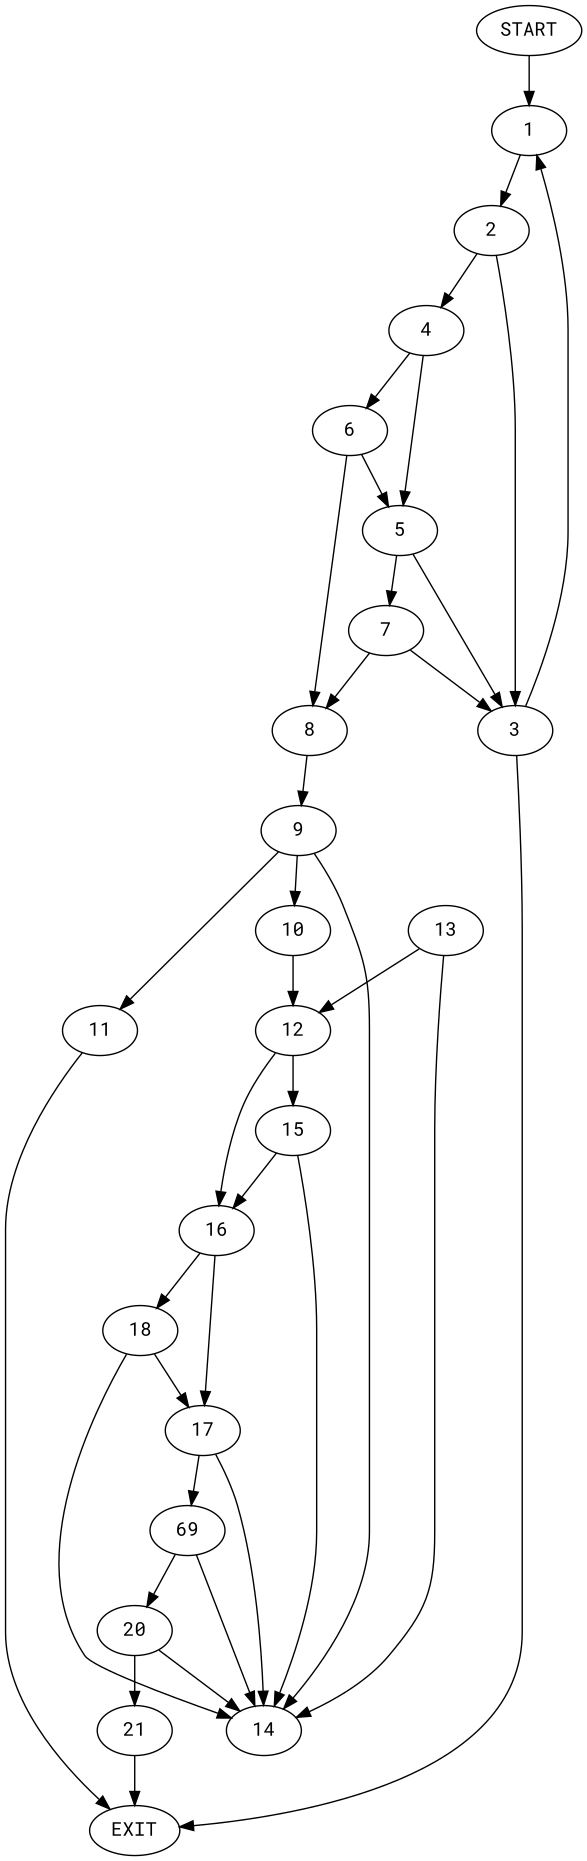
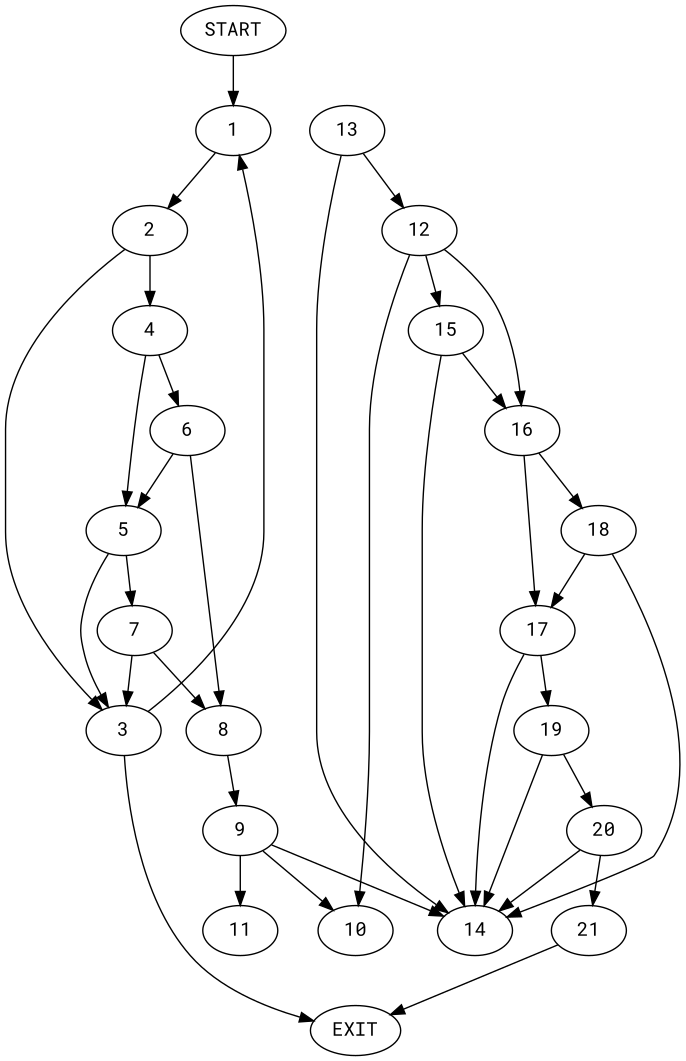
(293, 974) -> (369, 571)
(6, 1431) -> none
(188, 1531) -> (551, 731)
